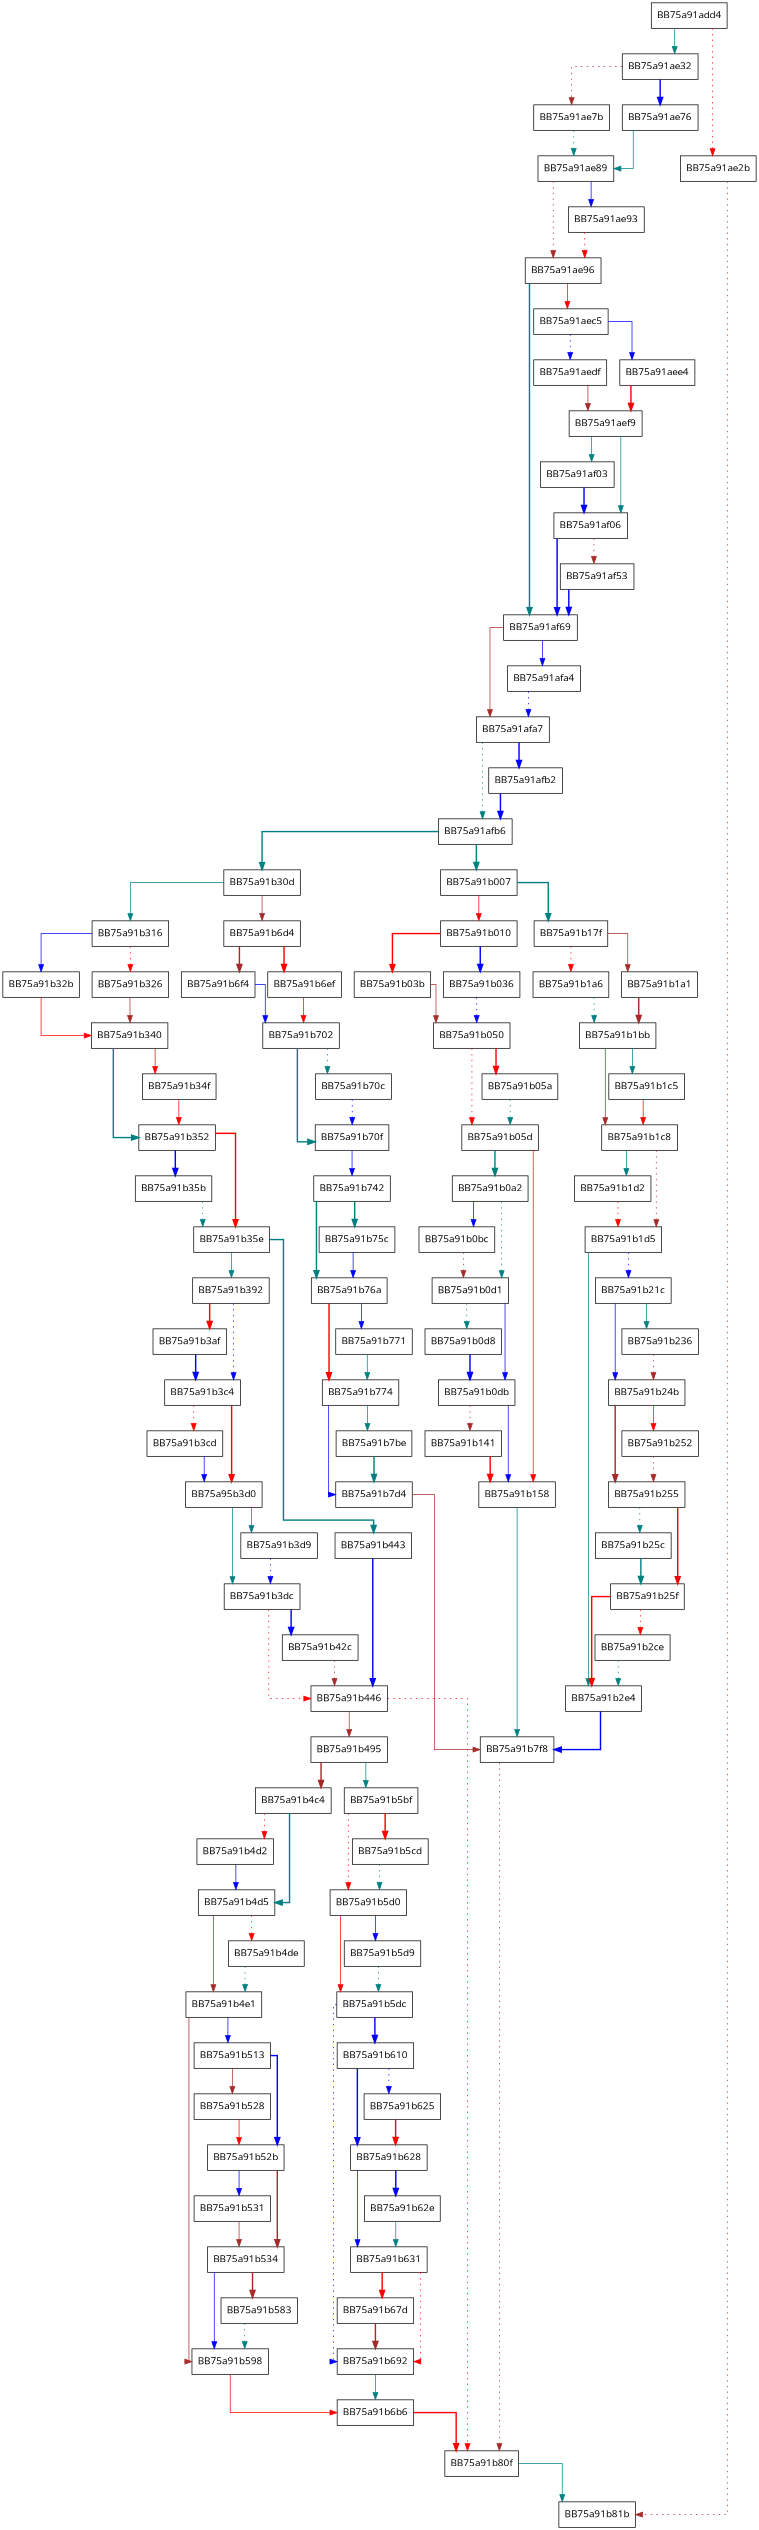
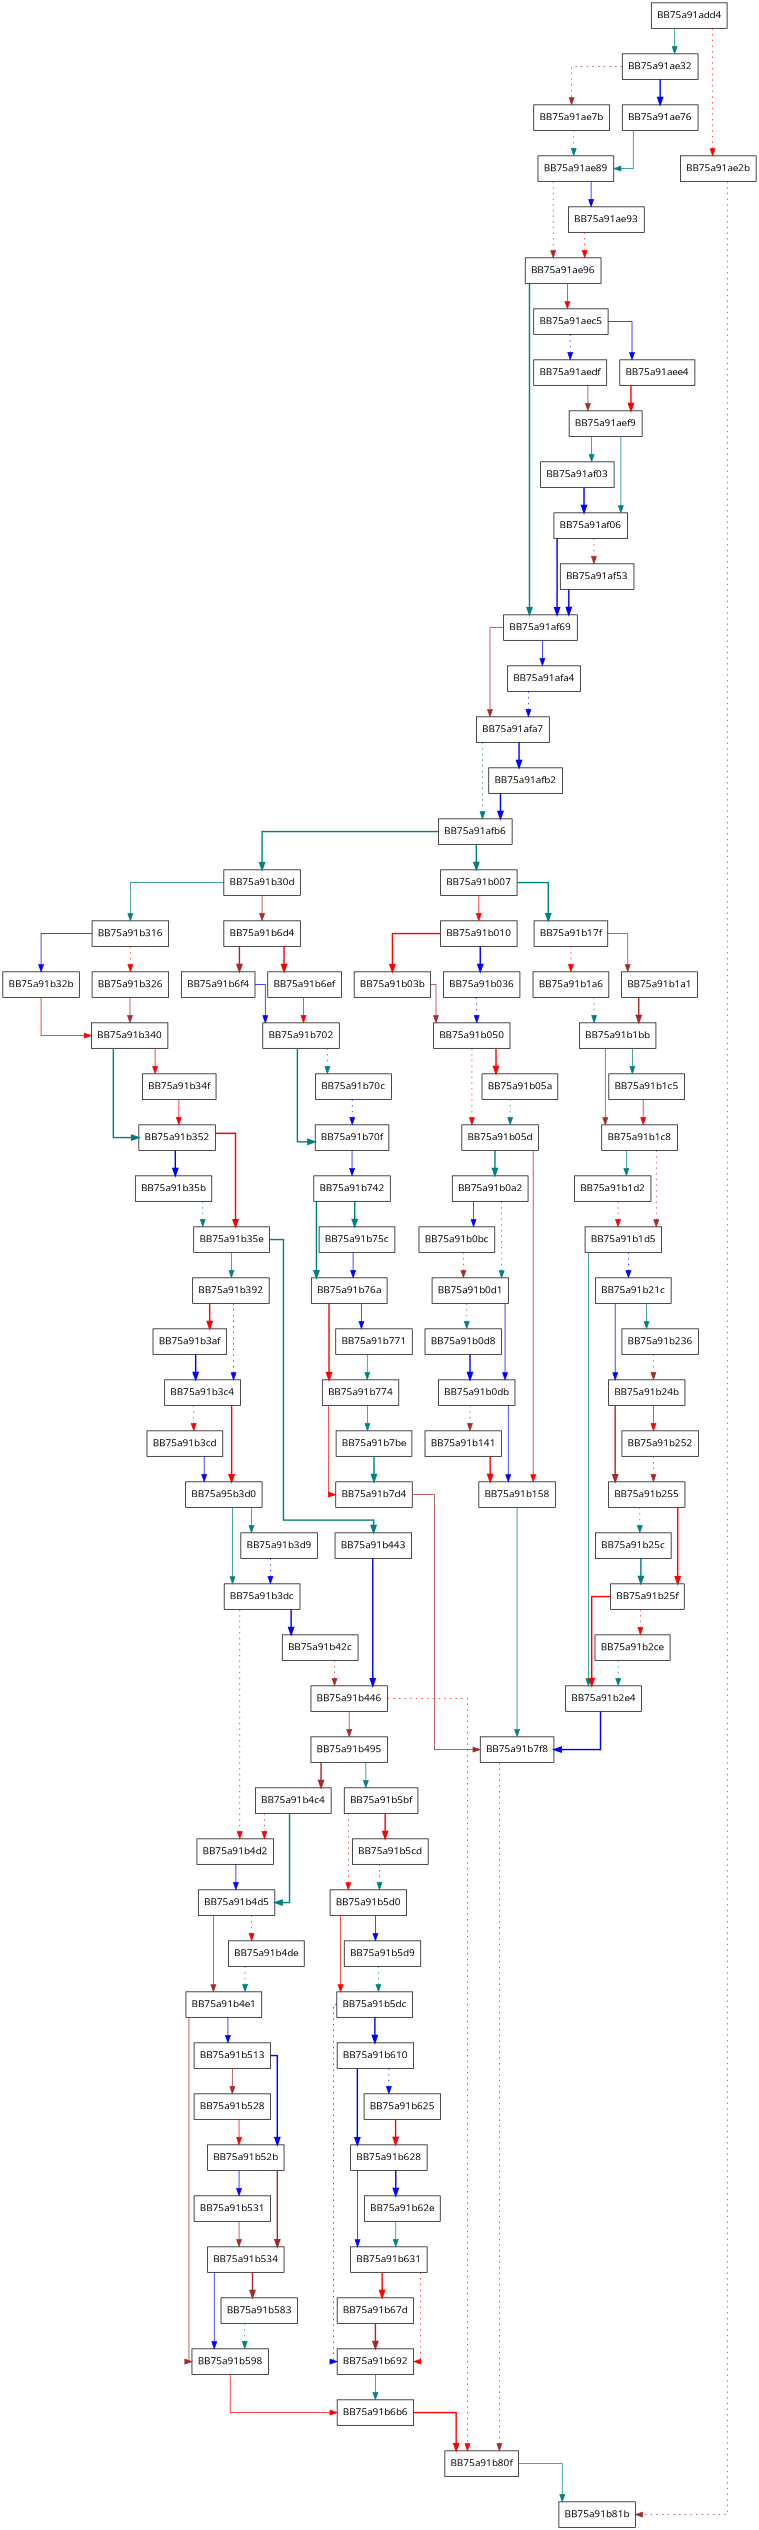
(329, 1450) -> (329, 1450)
(269, 1672) -> (240, 1721)
